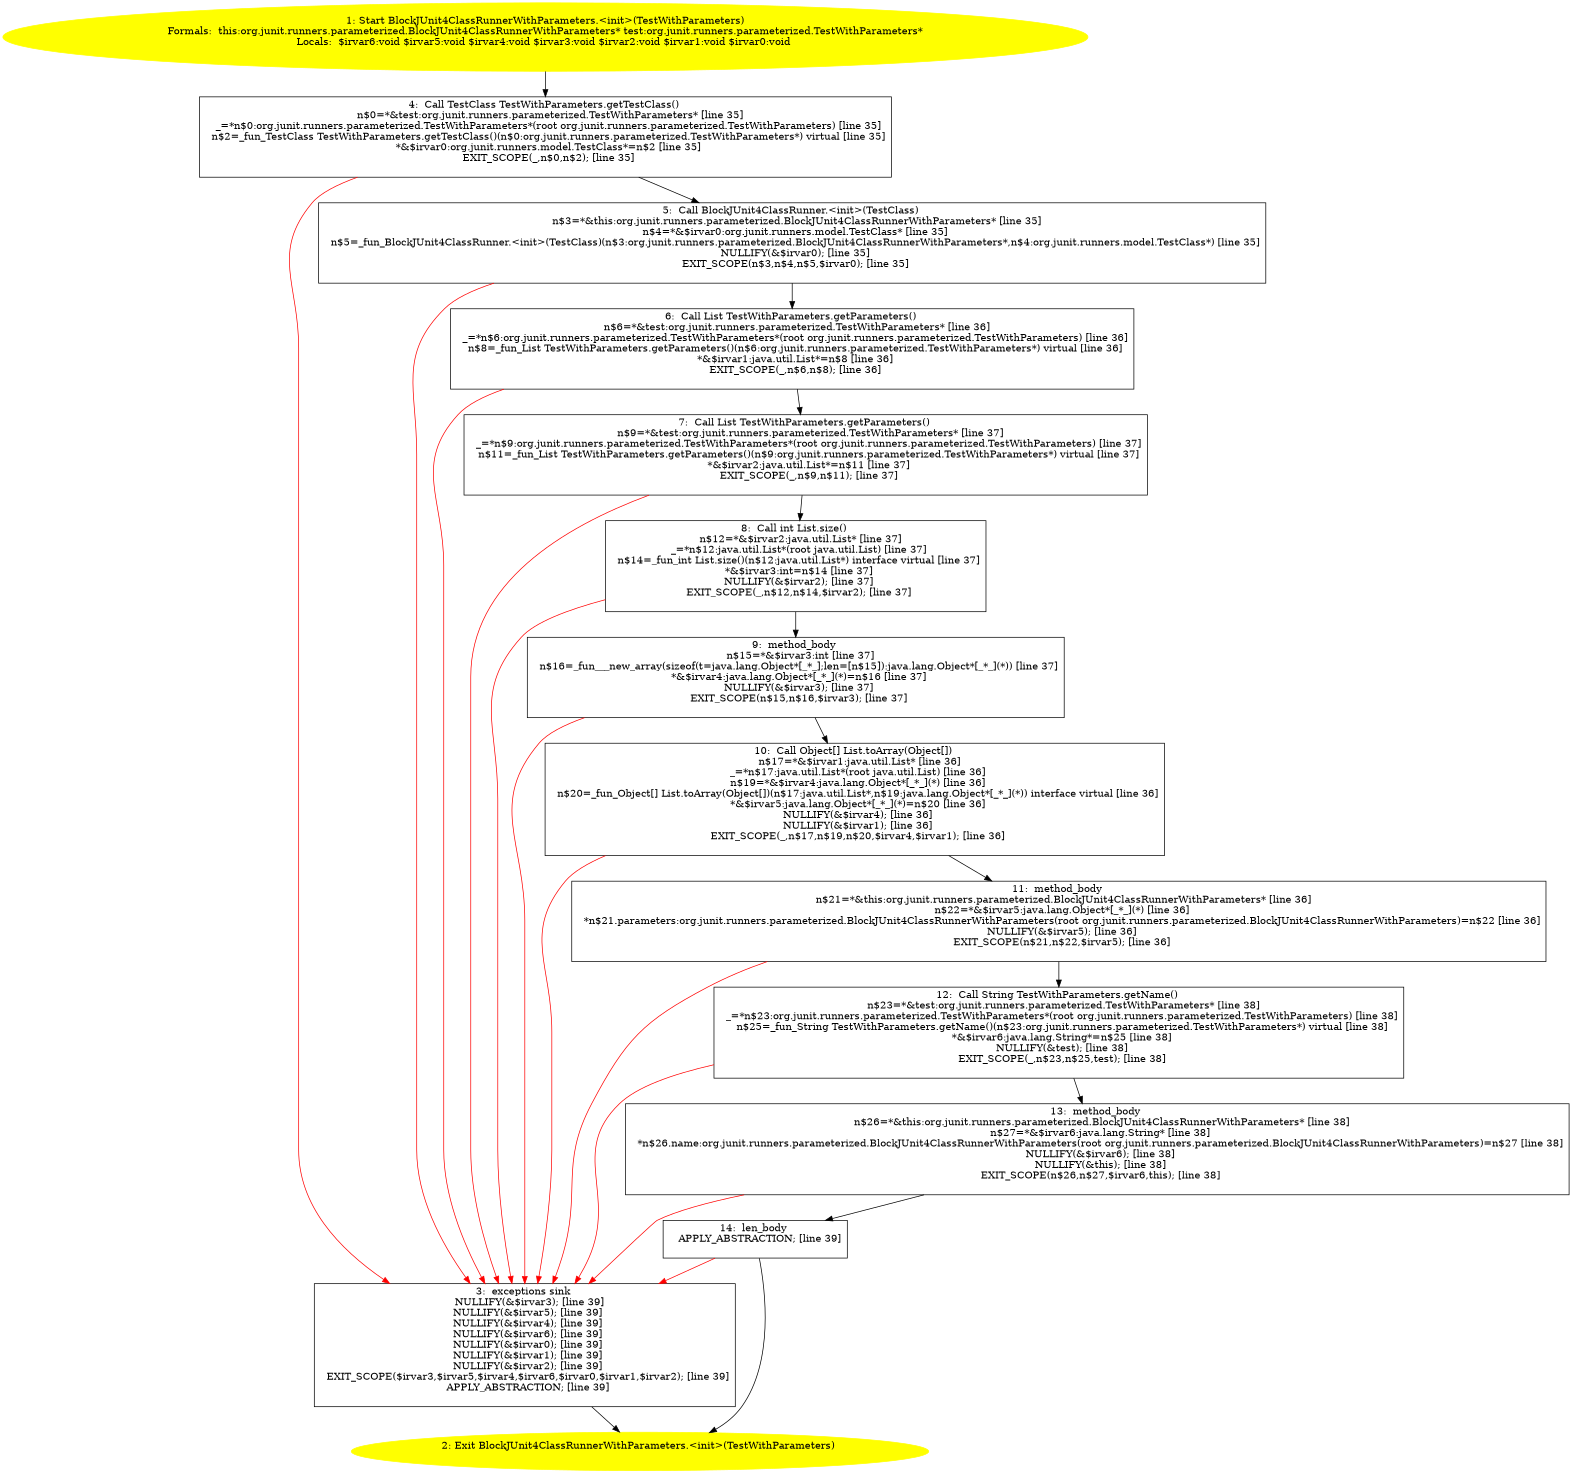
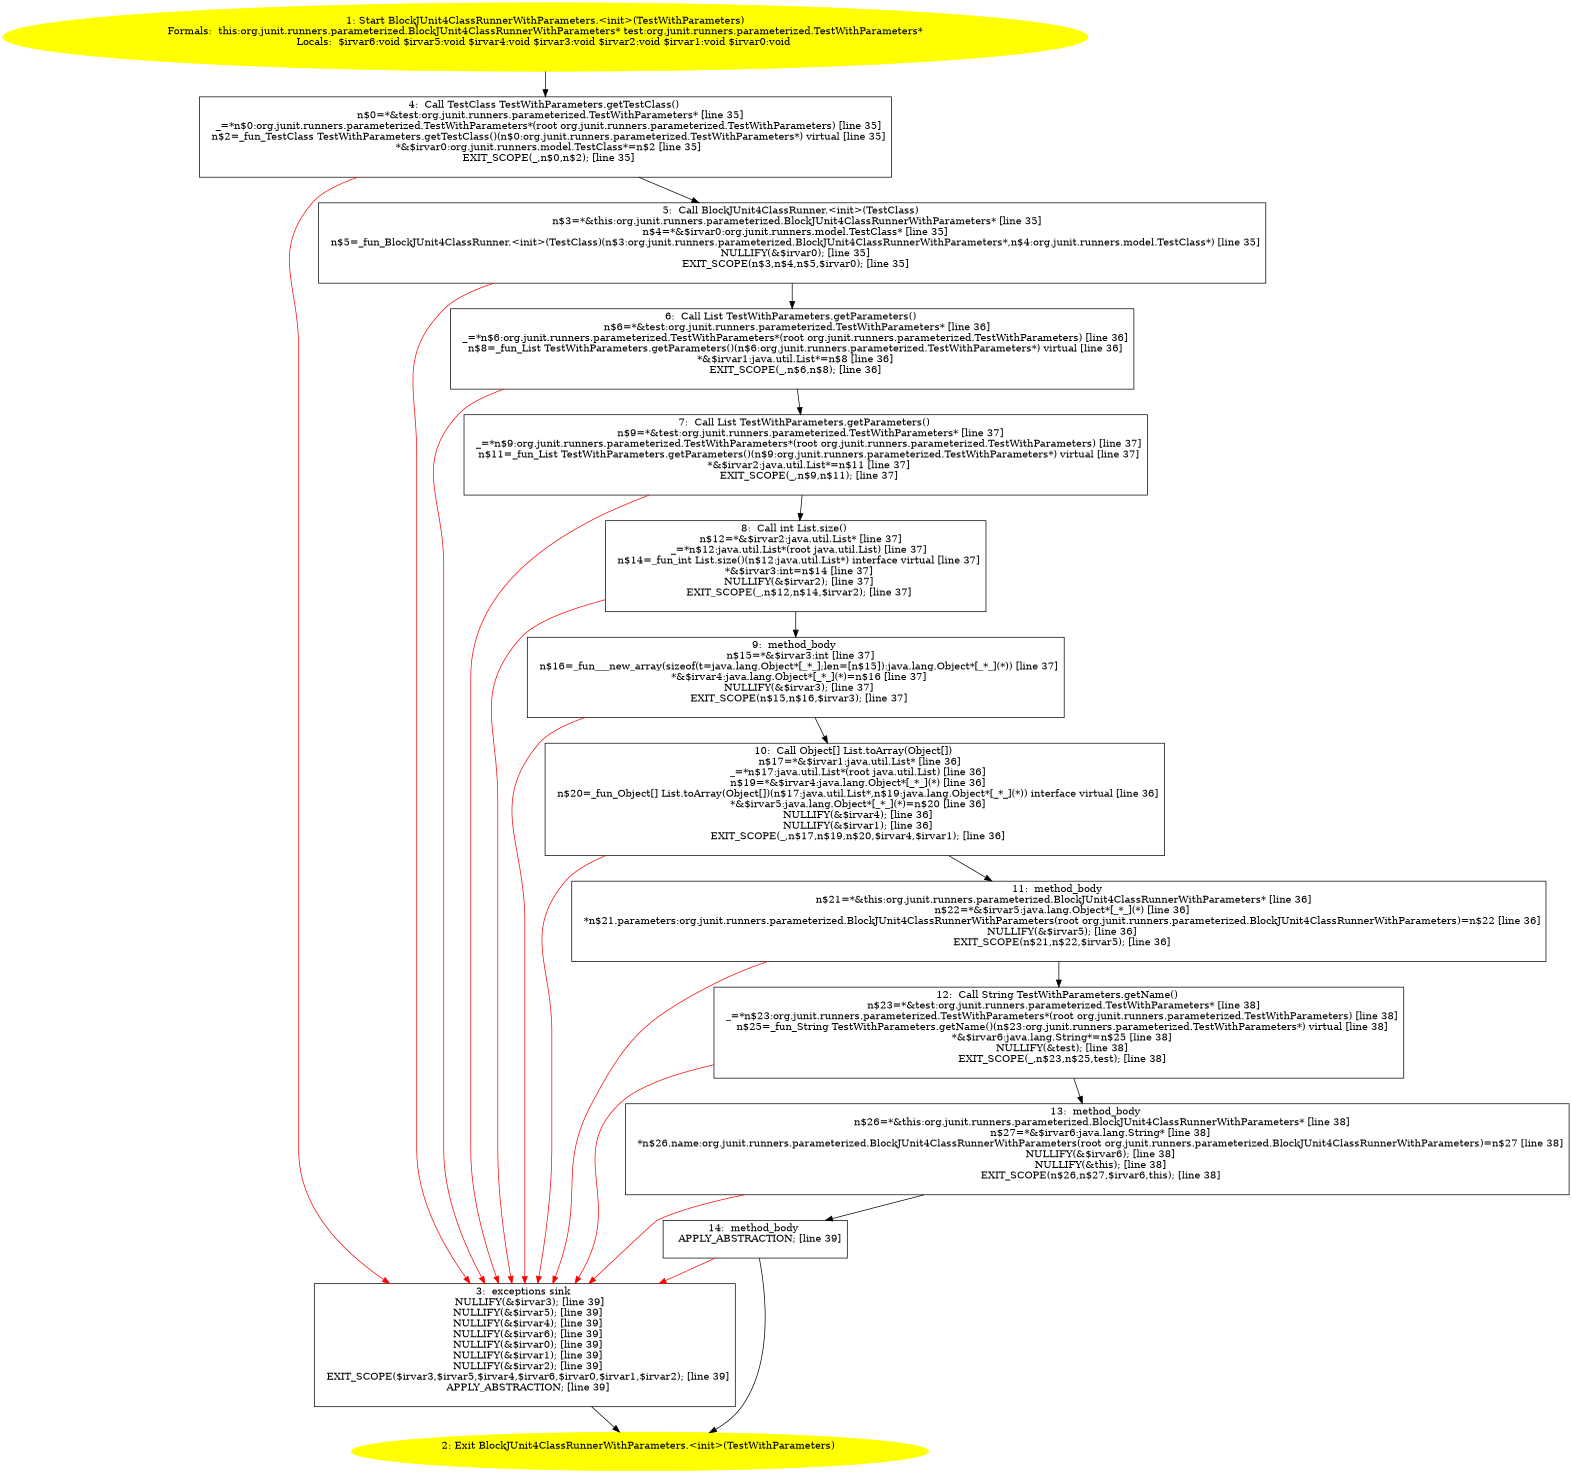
(755, 1239) -> (755, 1239)
